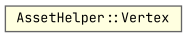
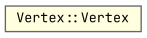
(93, 19) -> (73, 19)
